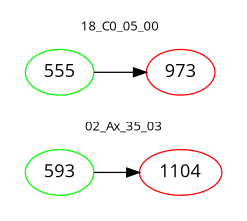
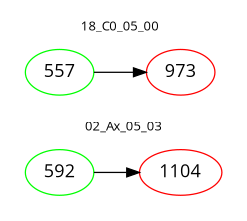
(60, 72) -> (60, 72)
(124, 127) -> (124, 127)
(60, 172) -> (60, 172)
